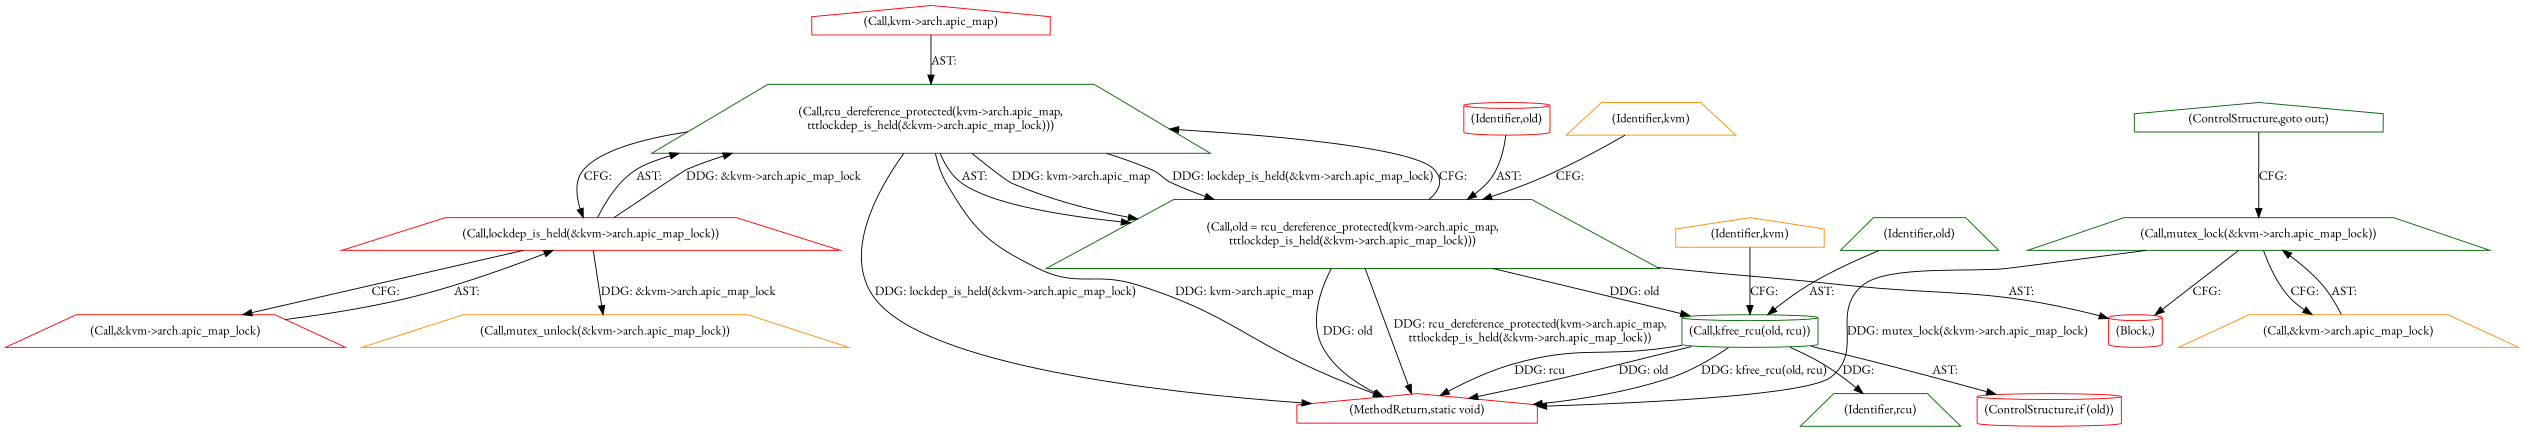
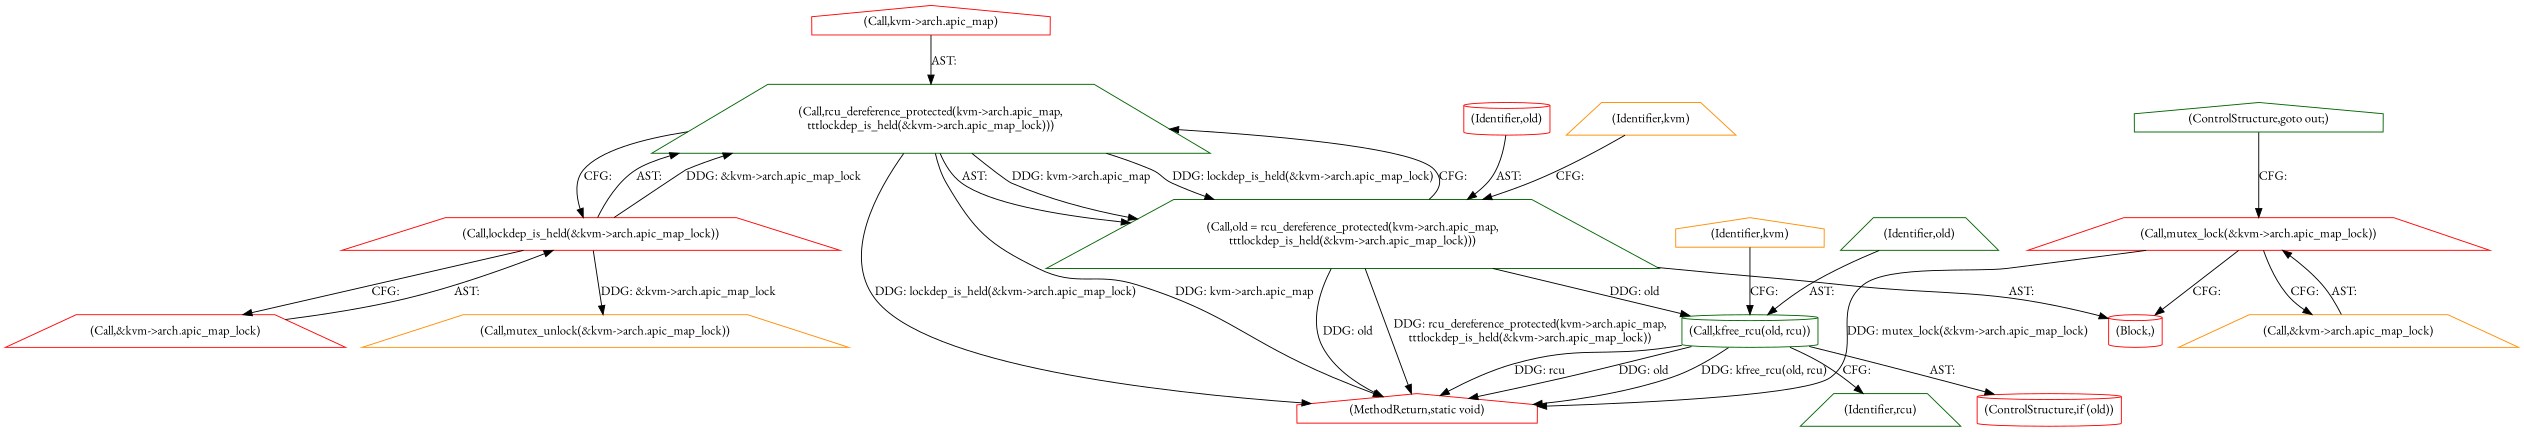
(2259, 234) -> (2259, 234)
(1860, 370) -> (1858, 370)
